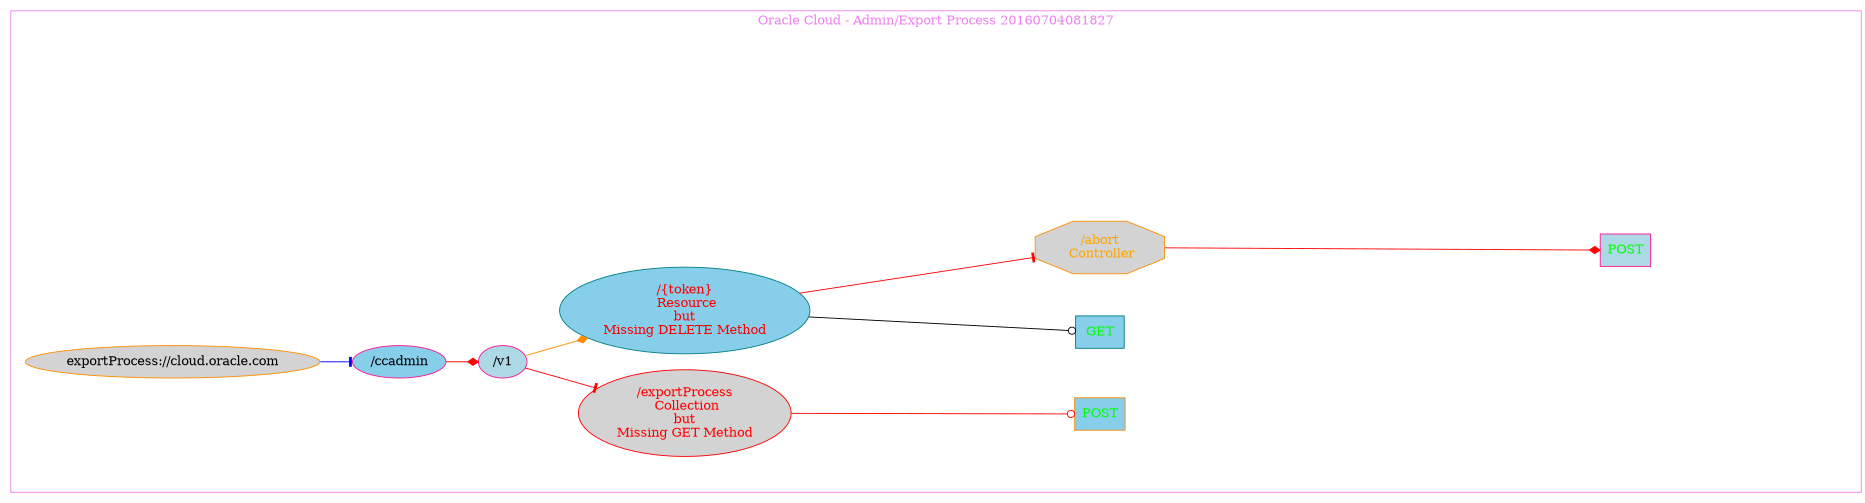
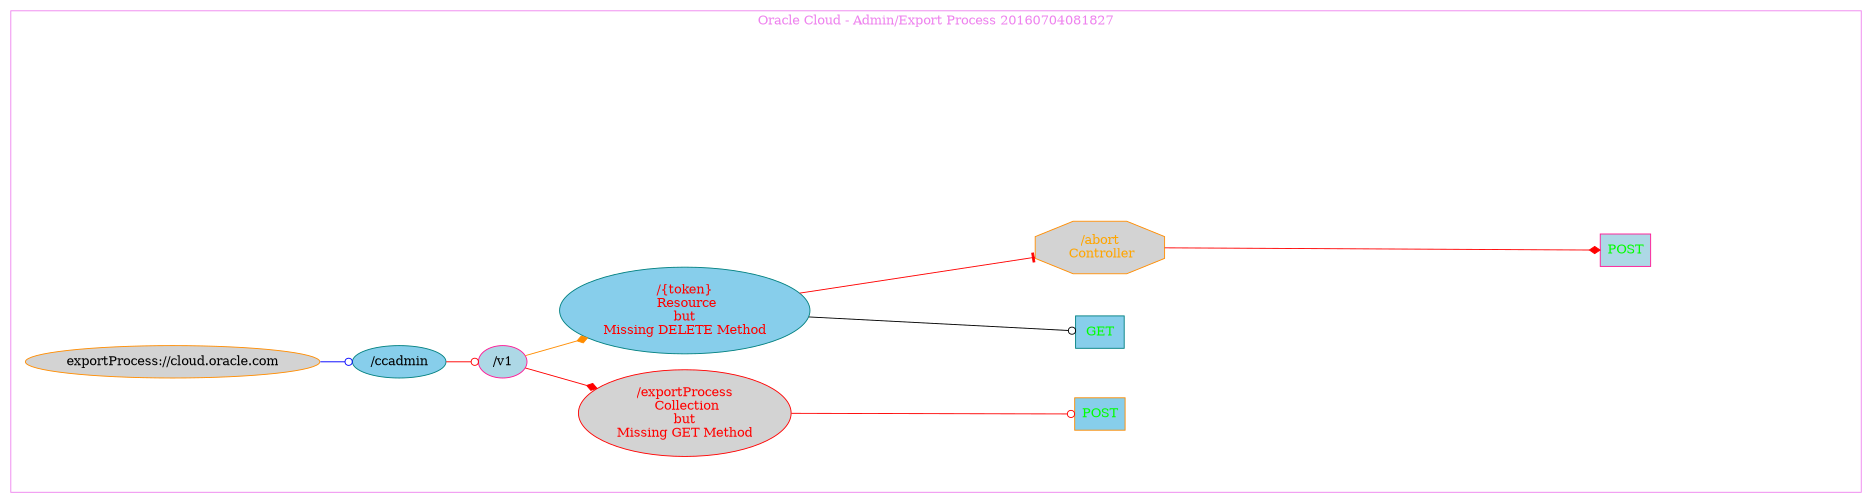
(334, 362) -> (333, 362)
(399, 362) -> (399, 362)
(457, 362) -> (459, 362)
(559, 378) -> (556, 377)
